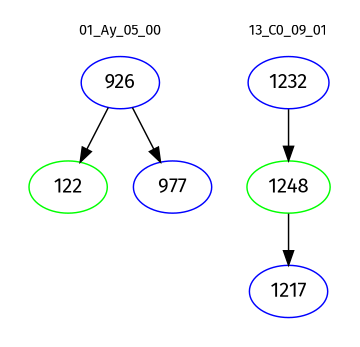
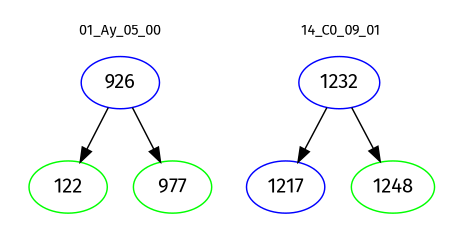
(289, 31) -> (341, 31)
(173, 187) -> (173, 187)
(289, 232) -> (316, 128)
